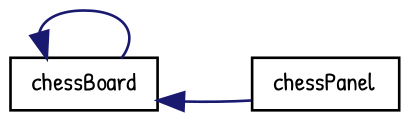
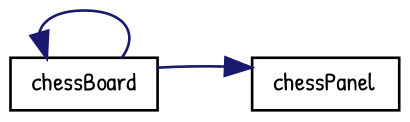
(218, 102) -> (191, 66)
